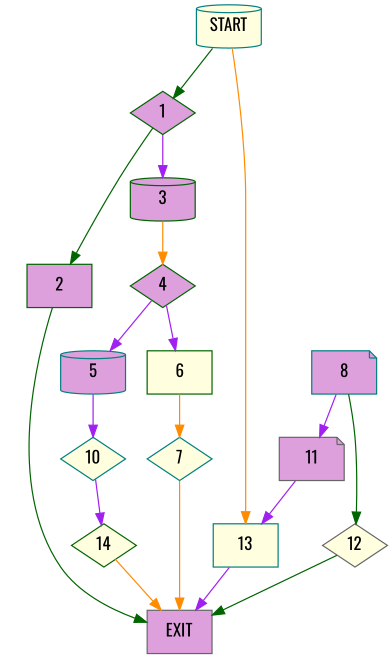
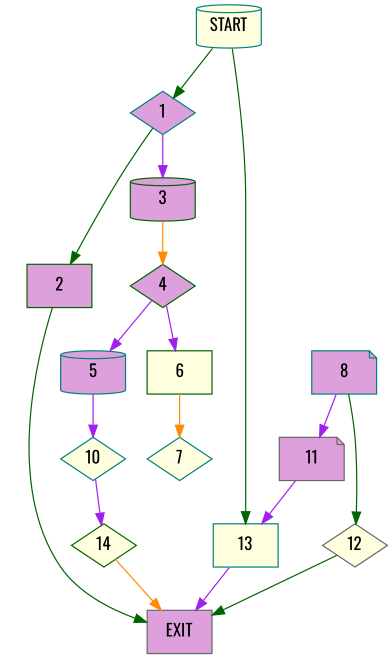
(163, 113) -> (163, 113)
(246, 280) -> (246, 280)
(180, 539) -> none
